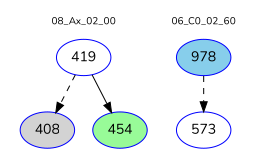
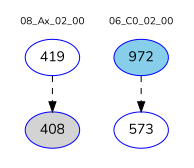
(204, 22) -> (141, 22)
(204, 57) -> (141, 57)
(120, 130) -> none
